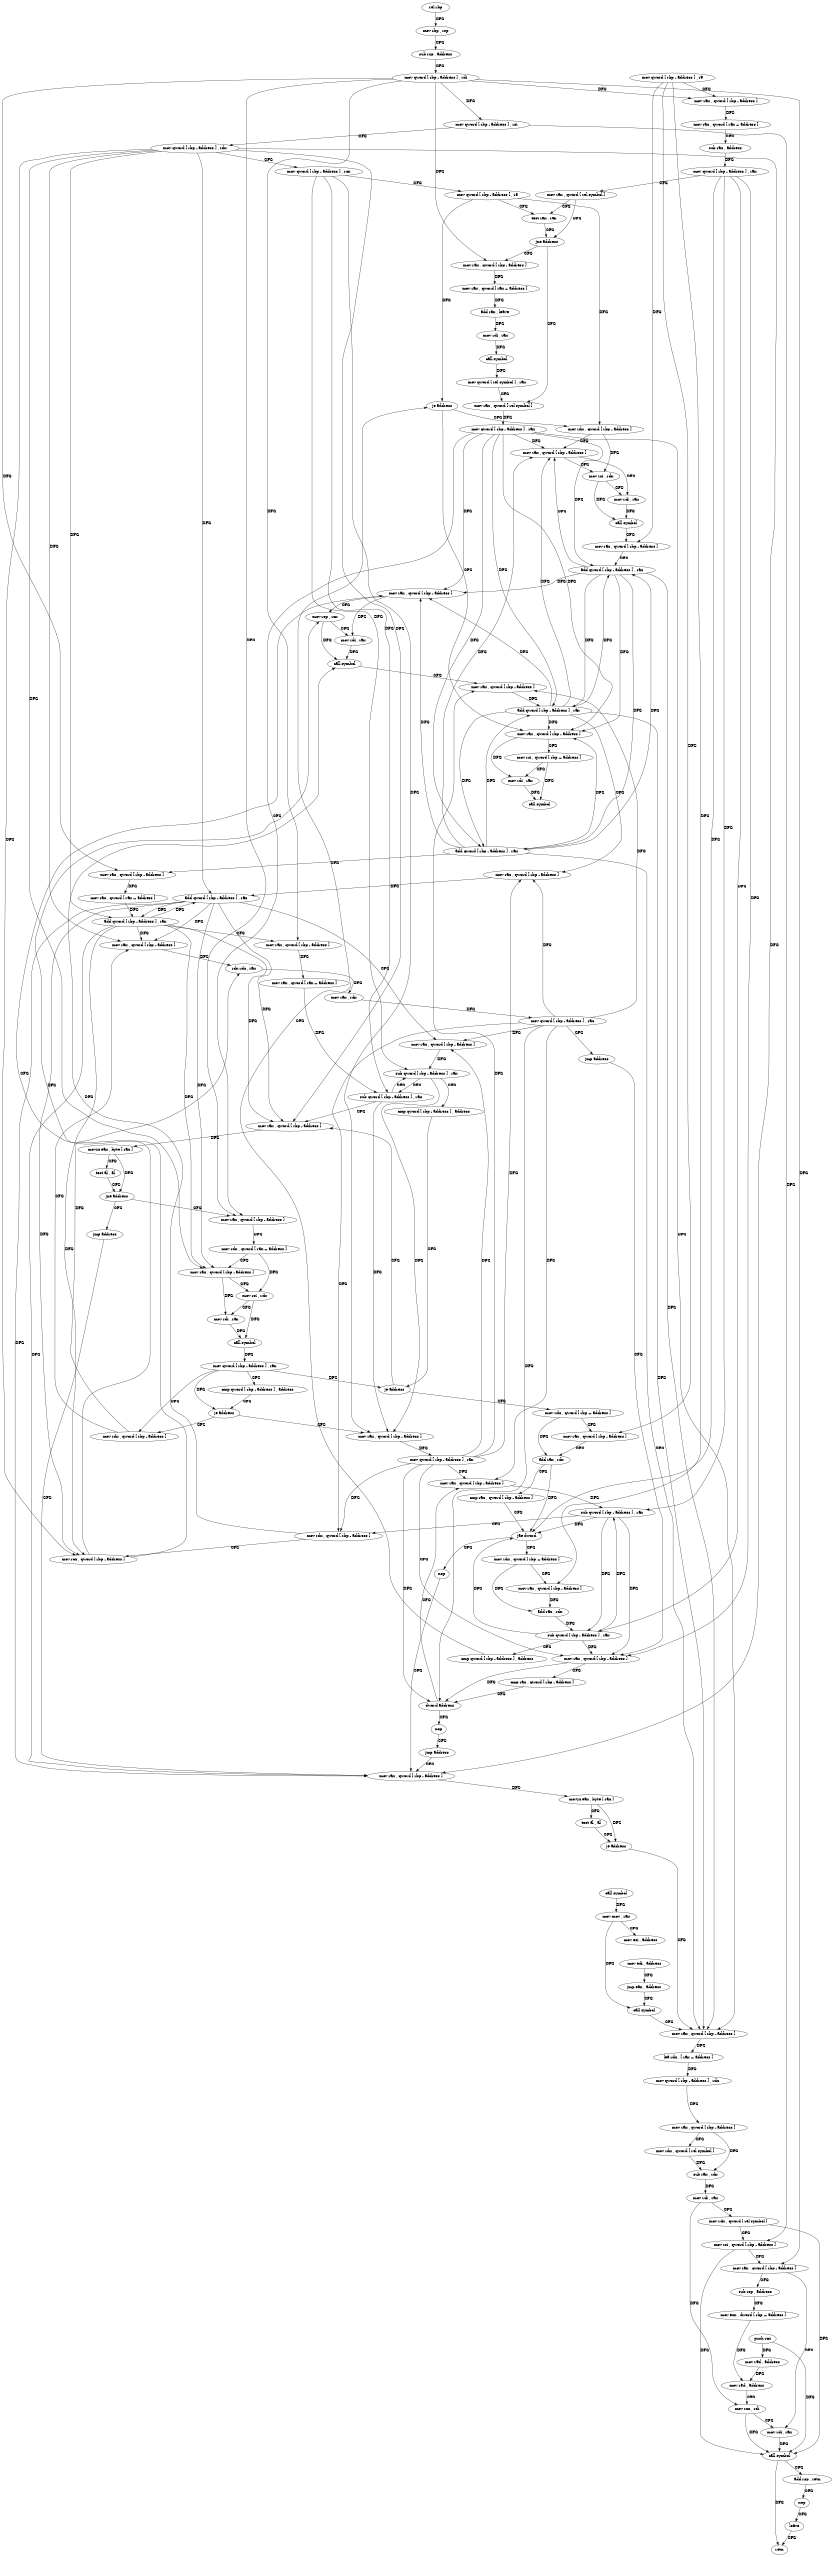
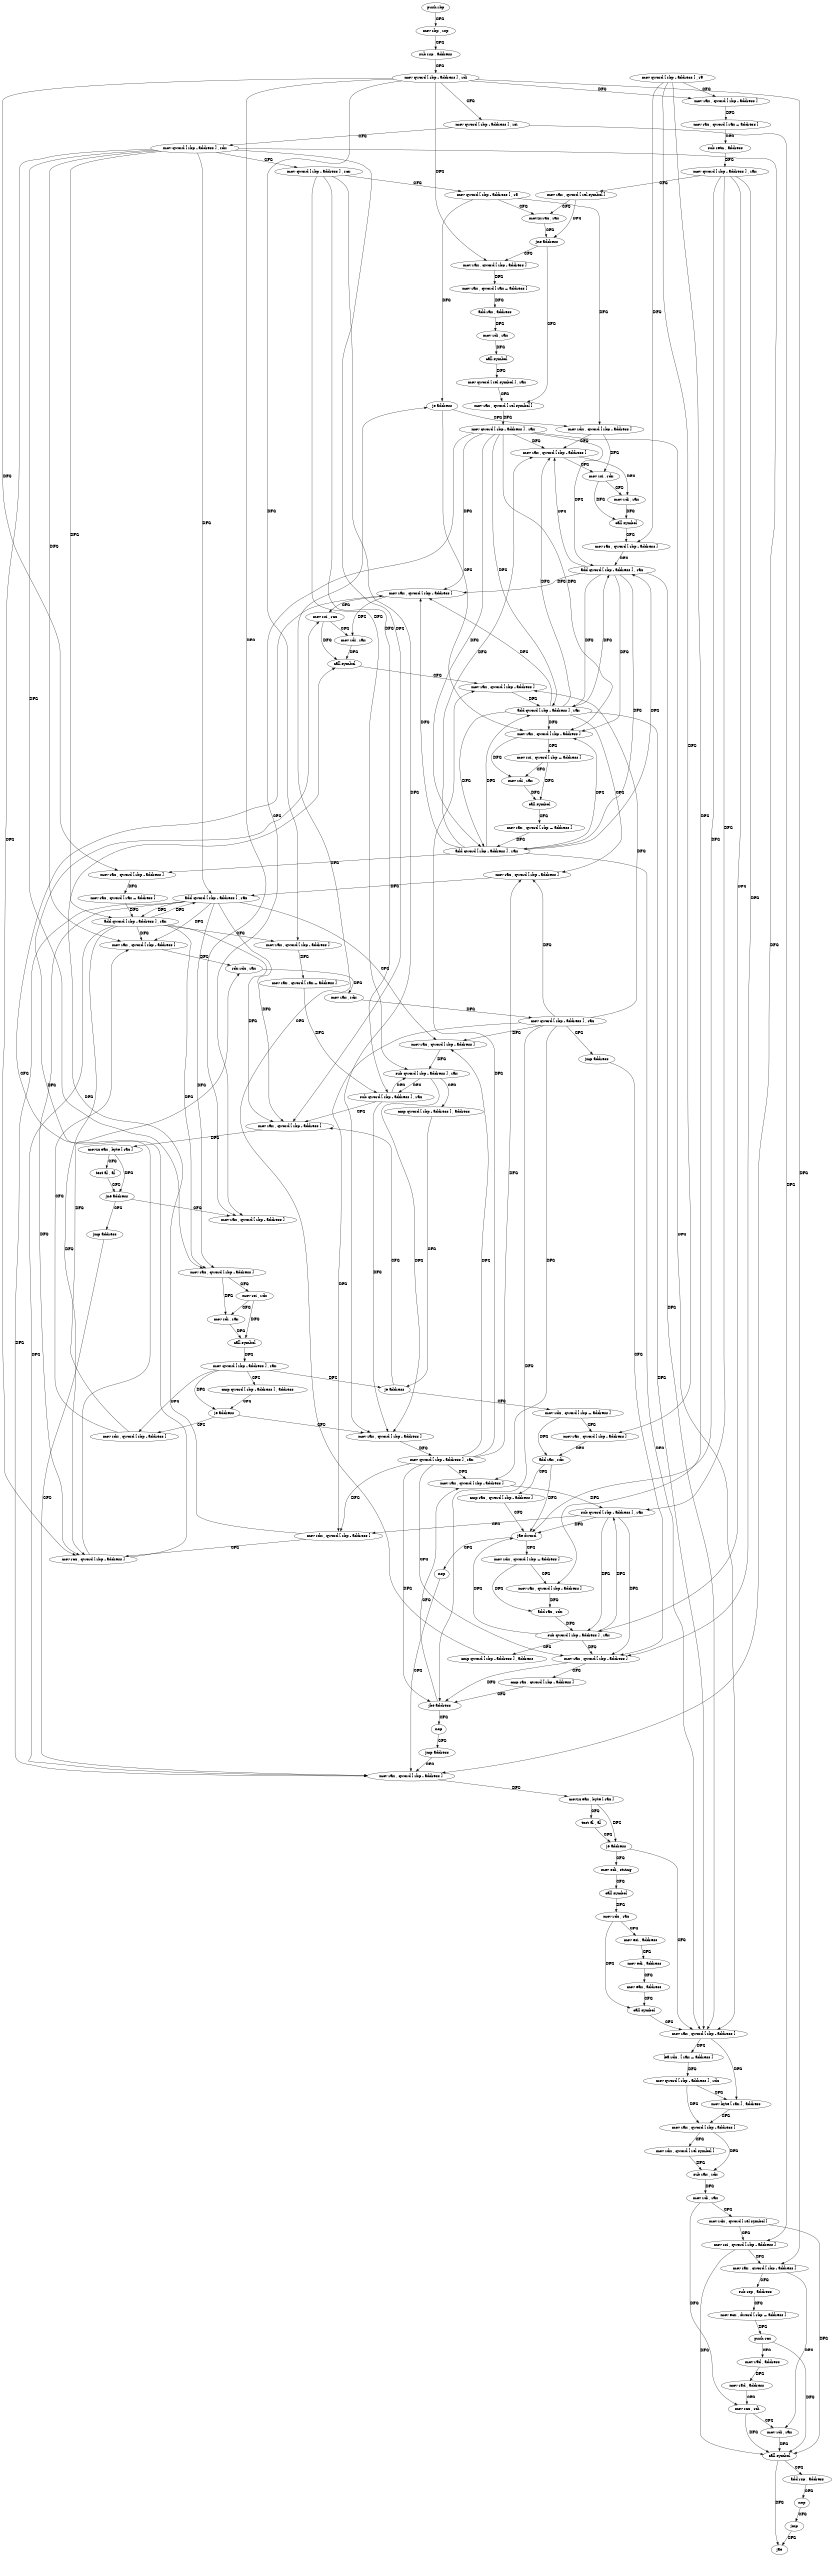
(436, 8) -> (436, 8)
(471, 101) -> (471, 101)
(725, 148) -> (725, 148)
(544, 219) -> (544, 219)
(495, 312) -> (495, 312)
(325, 617) -> (325, 617)
none -> (539, 828)
(254, 1249) -> none
(440, 1706) -> (440, 1706)
none -> (616, 1870)
(616, 1917) -> (616, 1917)
none -> (642, 1951)
(644, 1987) -> (644, 1987)
none -> (736, 2104)
(737, 2349) -> (757, 2326)
(767, 2350) -> (767, 2350)
(807, 2479) -> (807, 2479)
(794, 2526) -> (794, 2526)
(780, 2550) -> (780, 2550)
